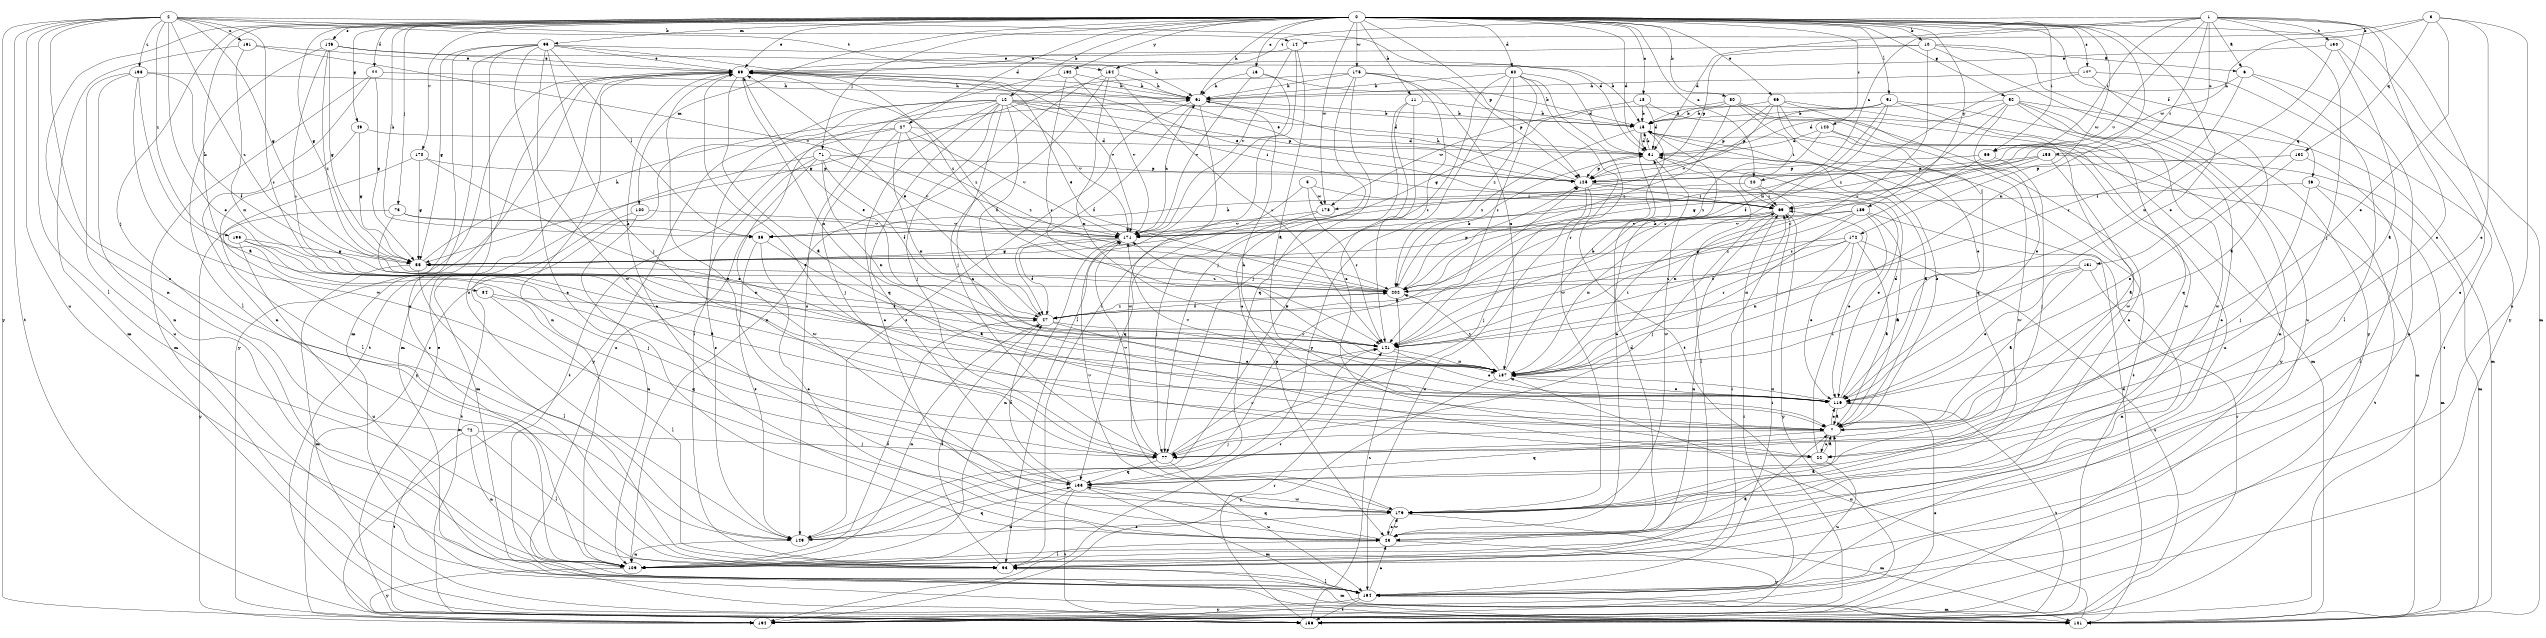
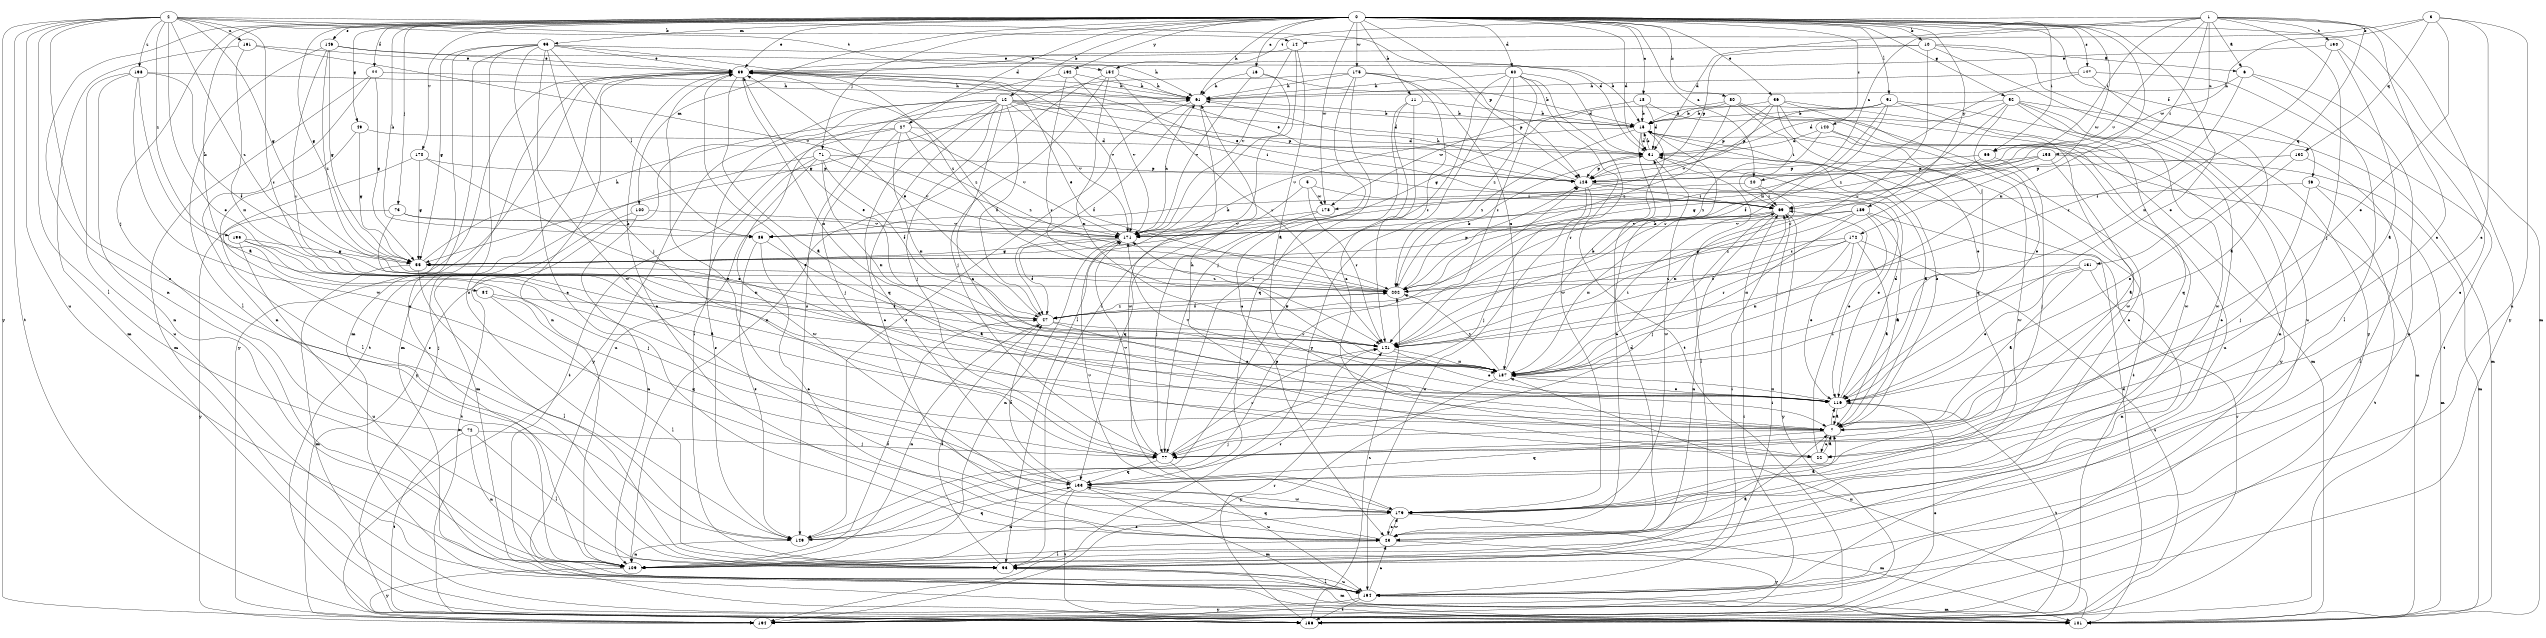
none -> (1367, 158)
(439, 348) -> (439, 348)
(1291, 353) -> (1344, 387)
(1577, 590) -> (1187, 572)
